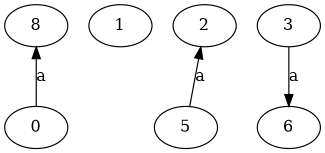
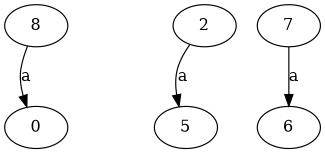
(120, 26) -> none
(289, 26) -> (289, 26)
(36, 82) -> (21, 71)
(194, 83) -> (178, 68)
